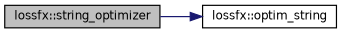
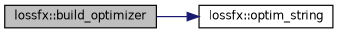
(82, 17) -> (81, 17)
